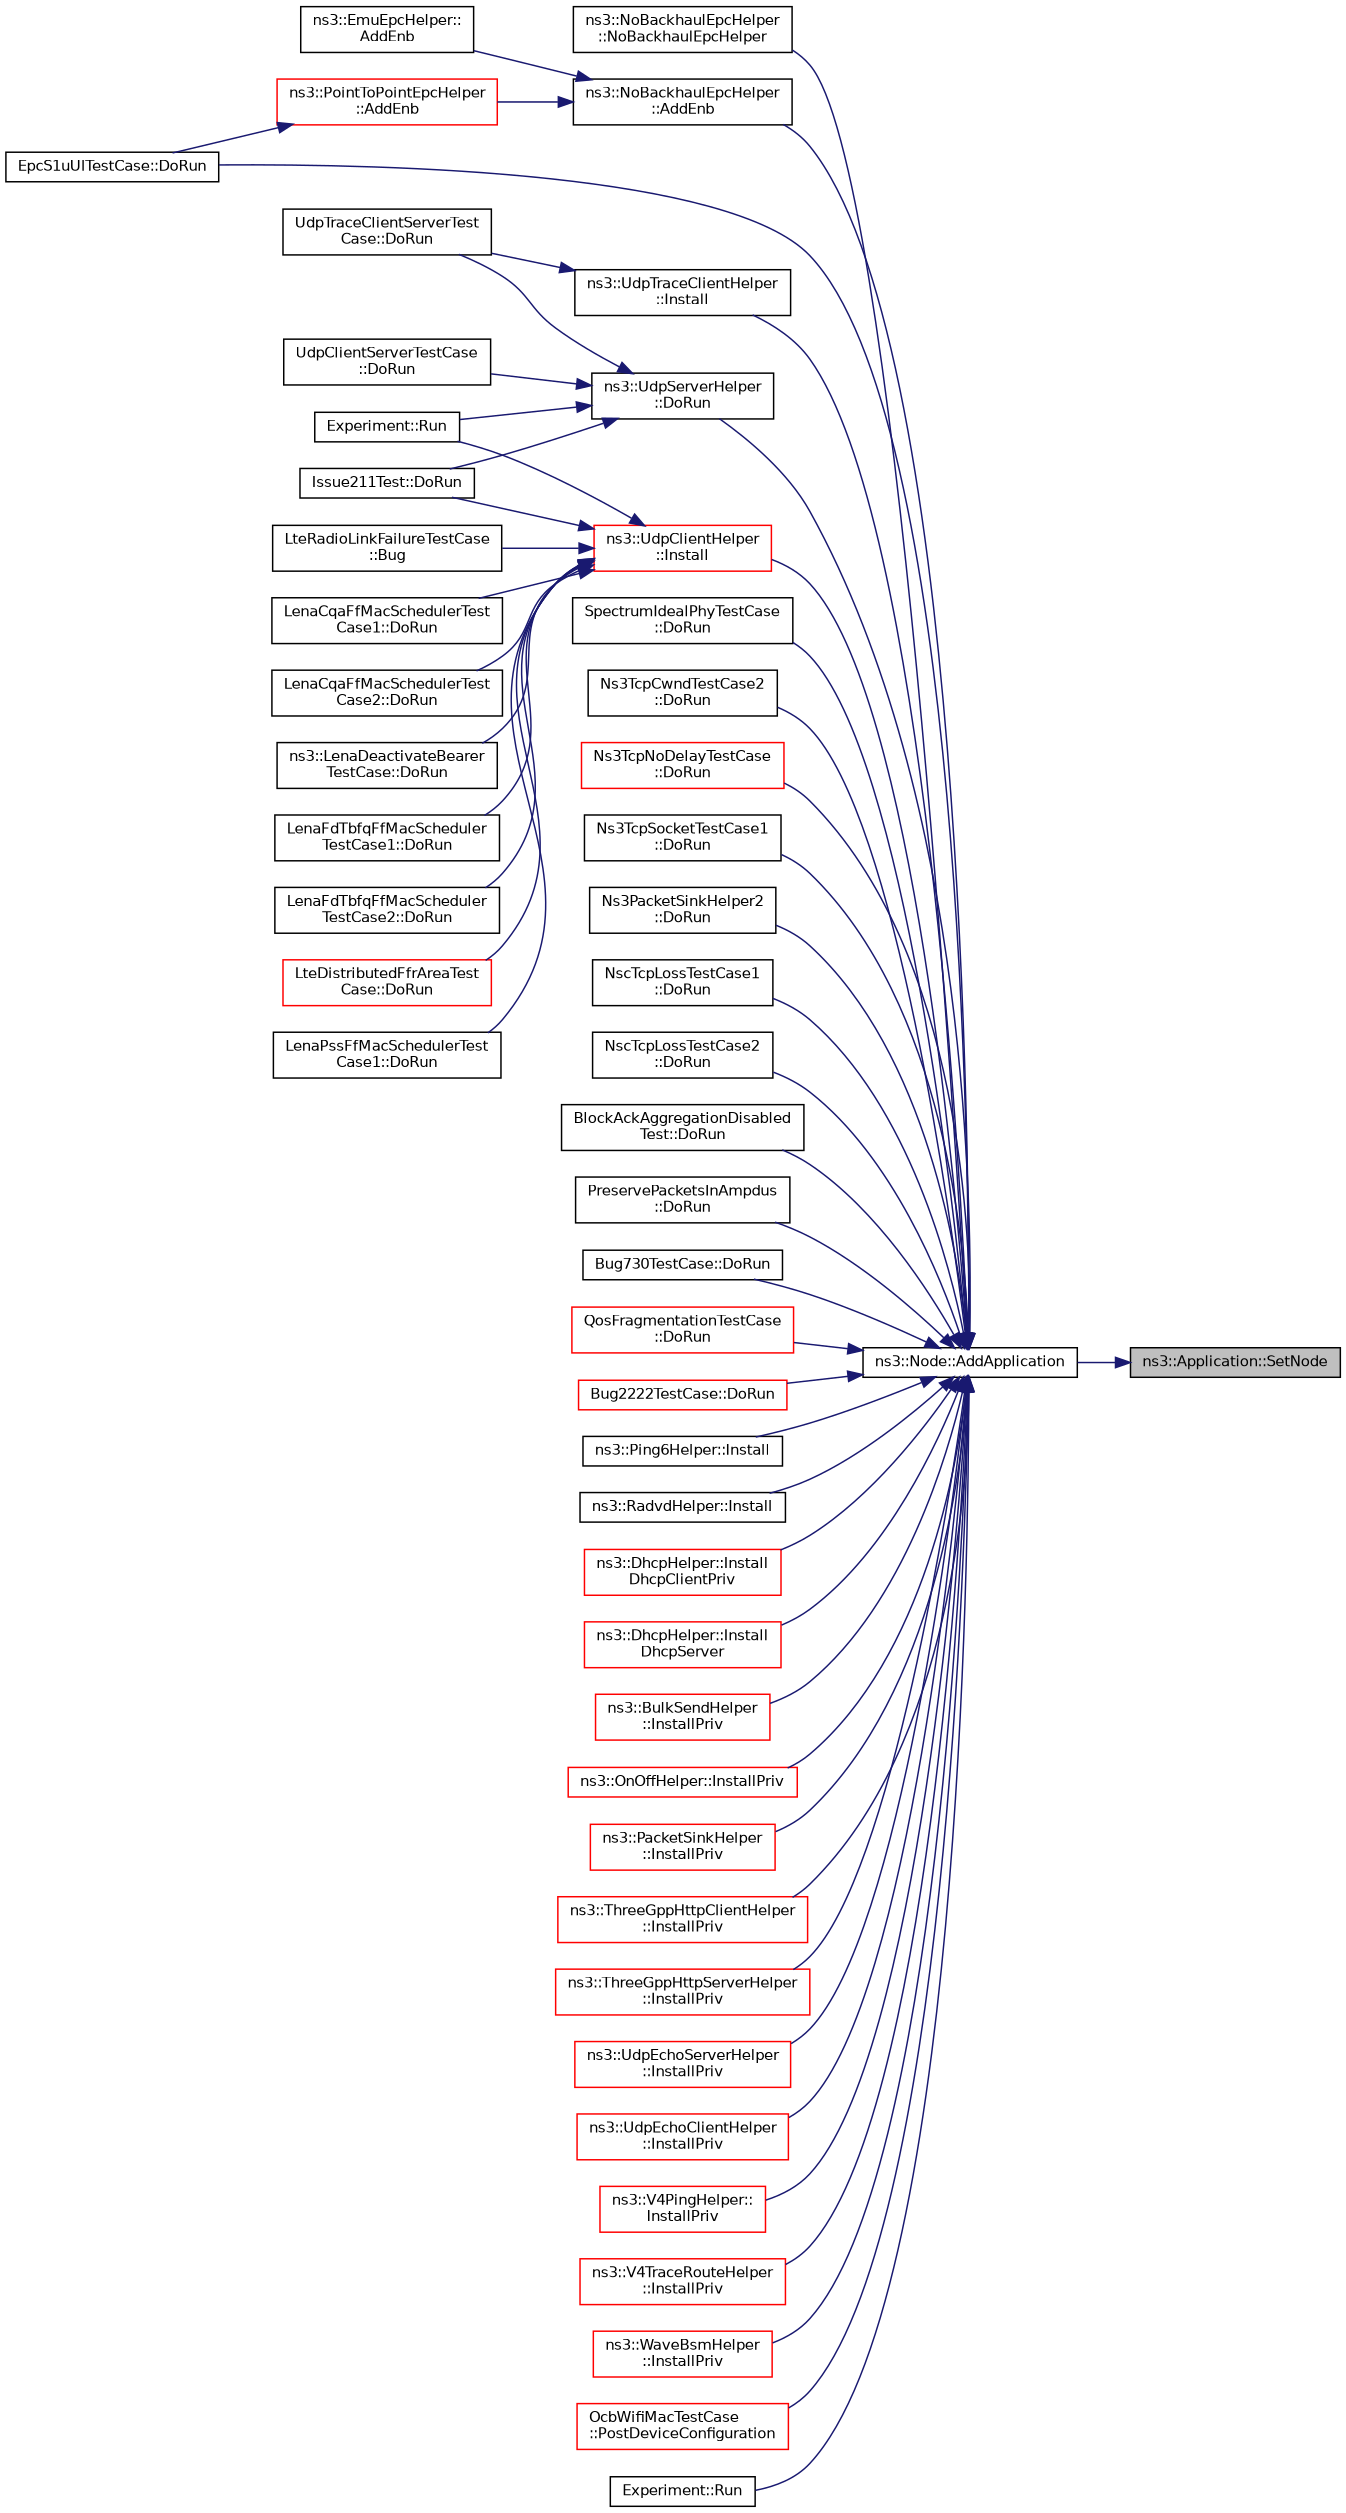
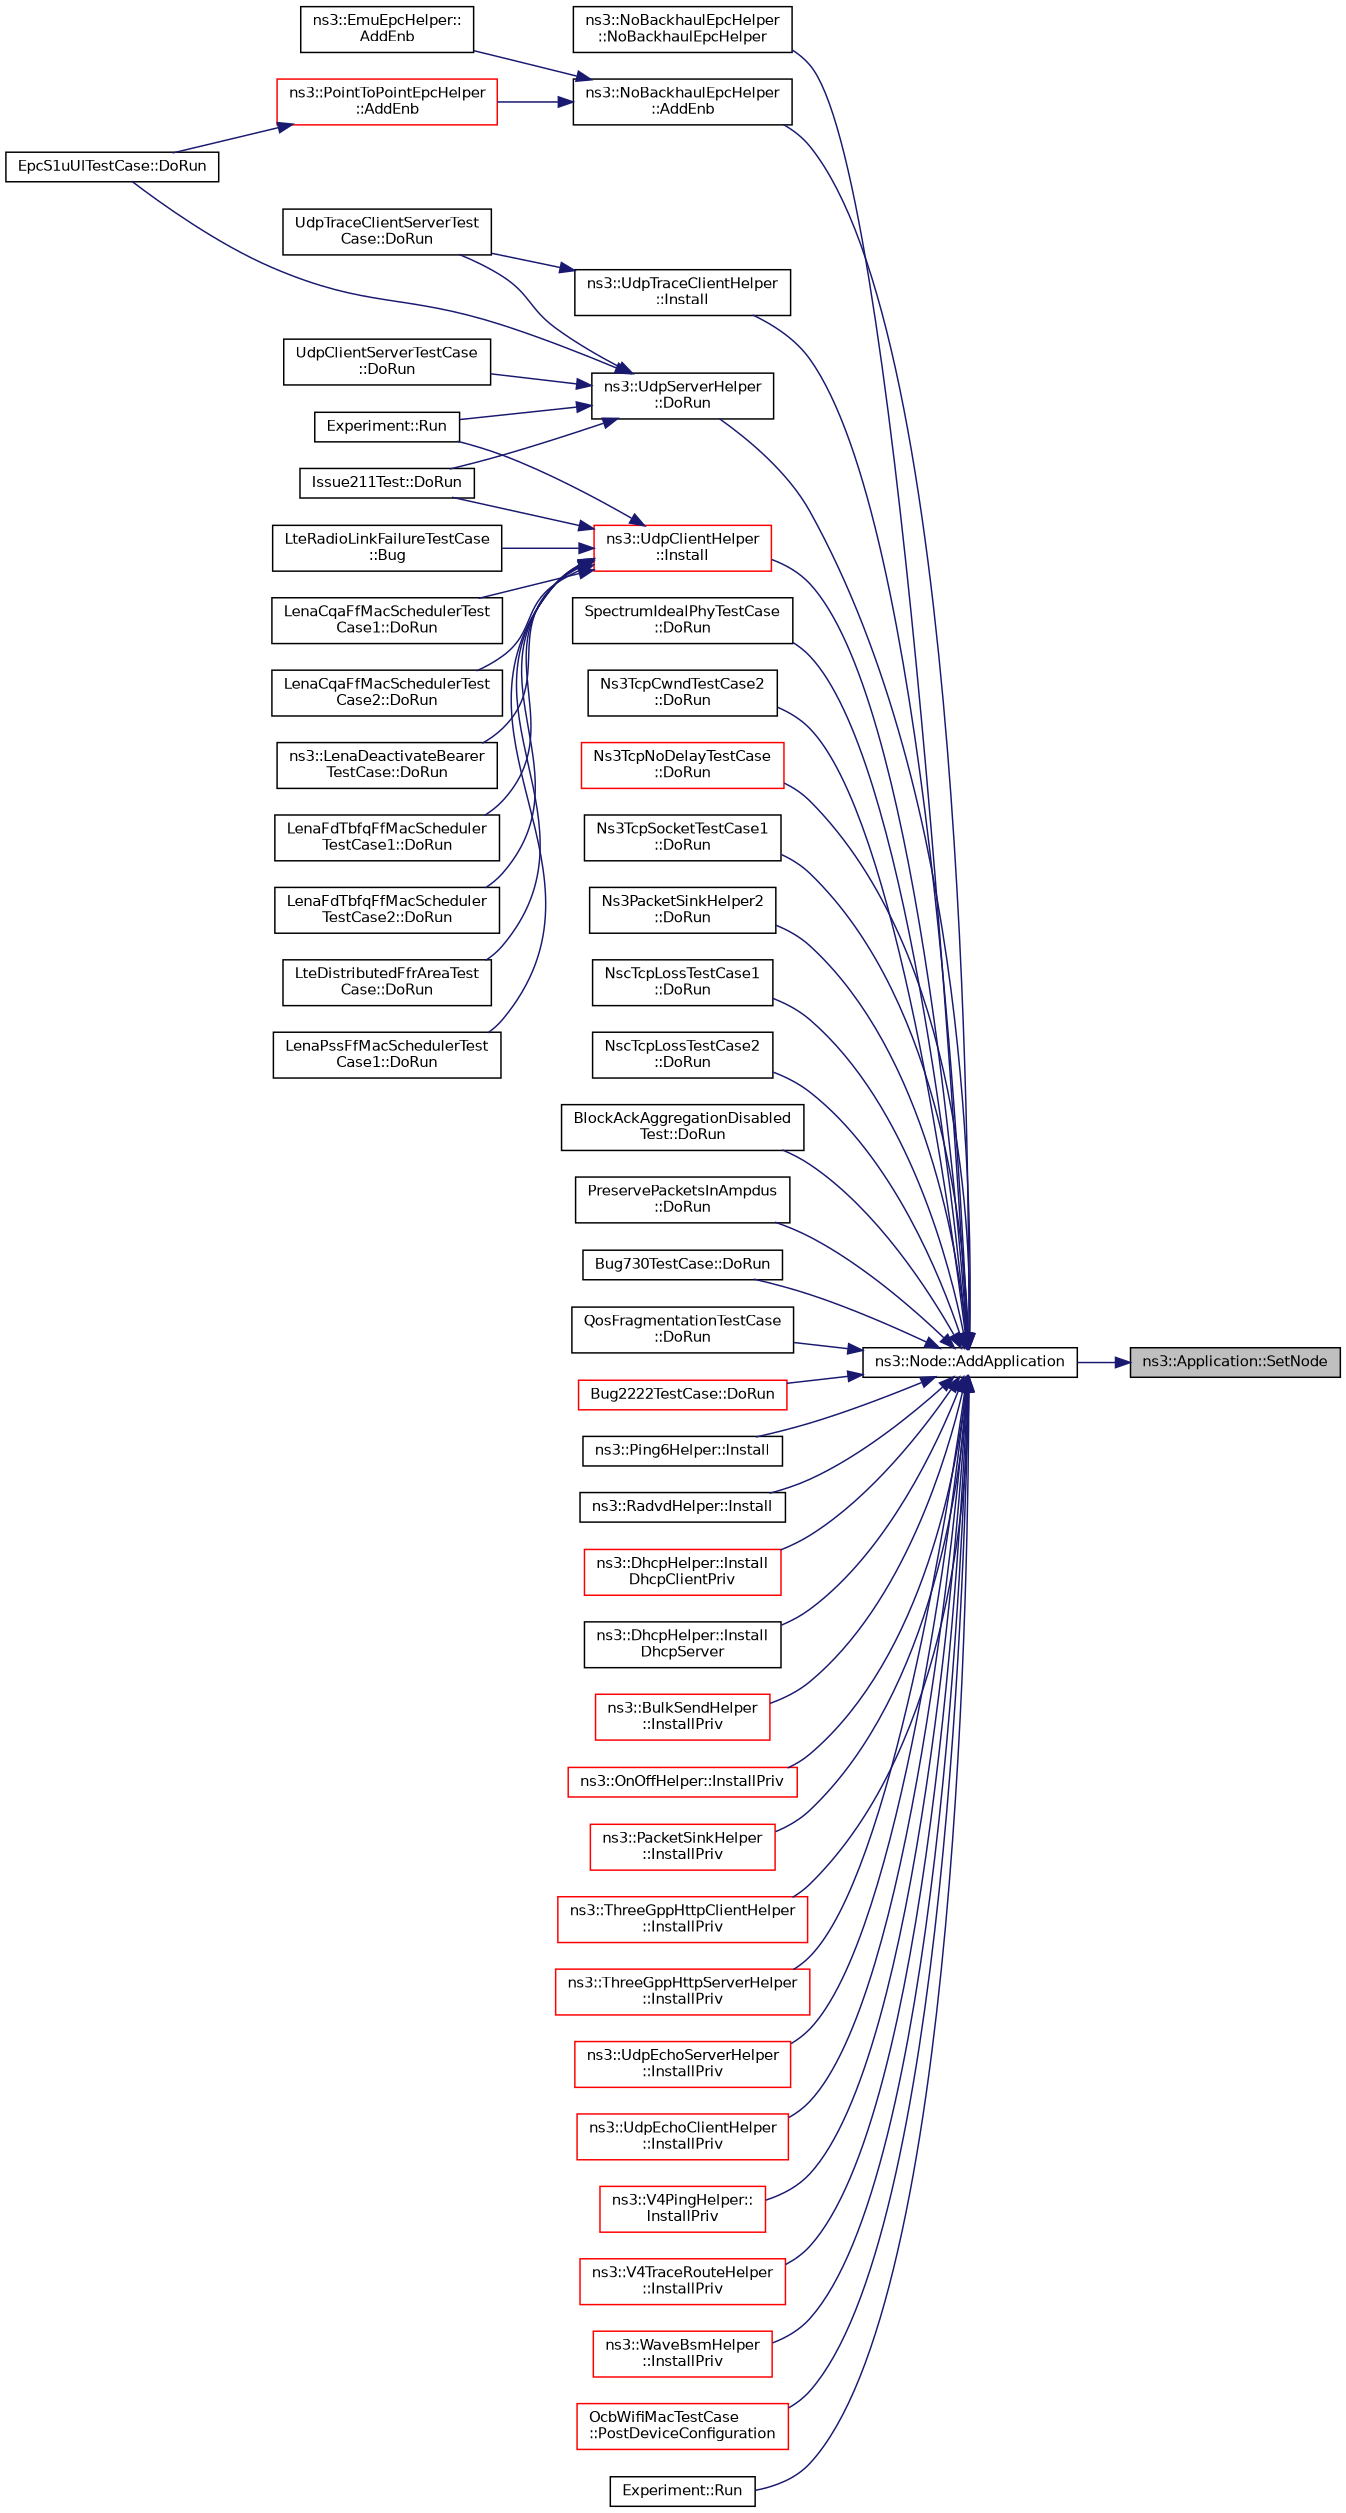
(917, 568) -> (365, 296)
(387, 983) -> (387, 983)
(683, 1330) -> (683, 1330)
(683, 1645) -> (683, 1645)
